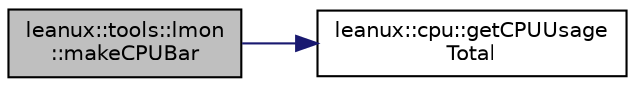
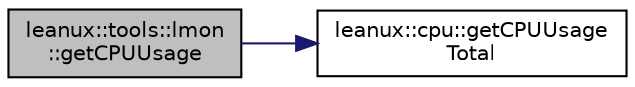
(125, 43) -> (125, 43)
